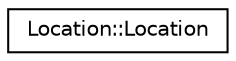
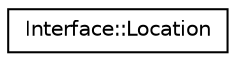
(118, 31) -> (118, 31)
